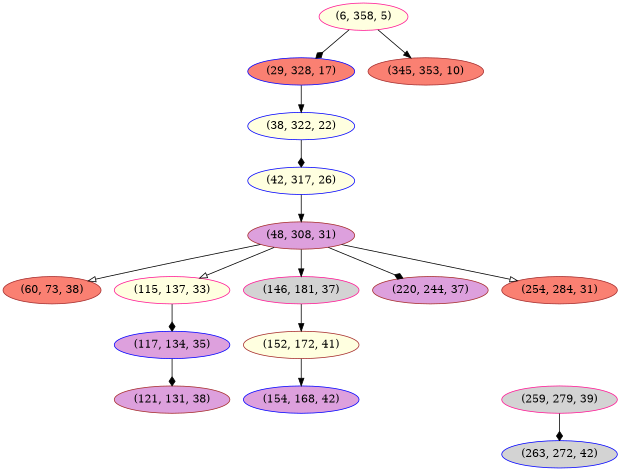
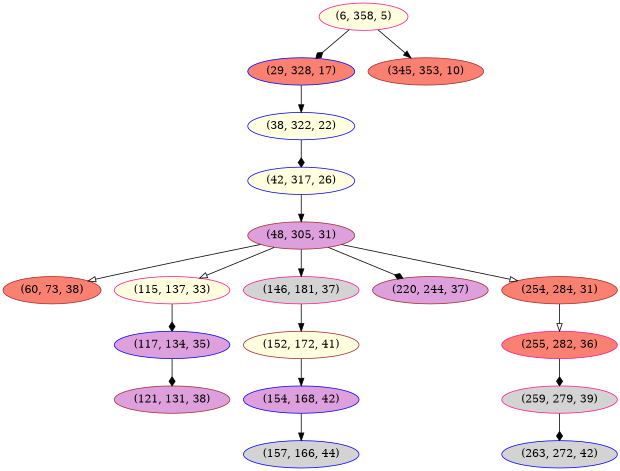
(301, 236) -> (301, 236)
none -> (560, 345)
none -> (301, 454)
